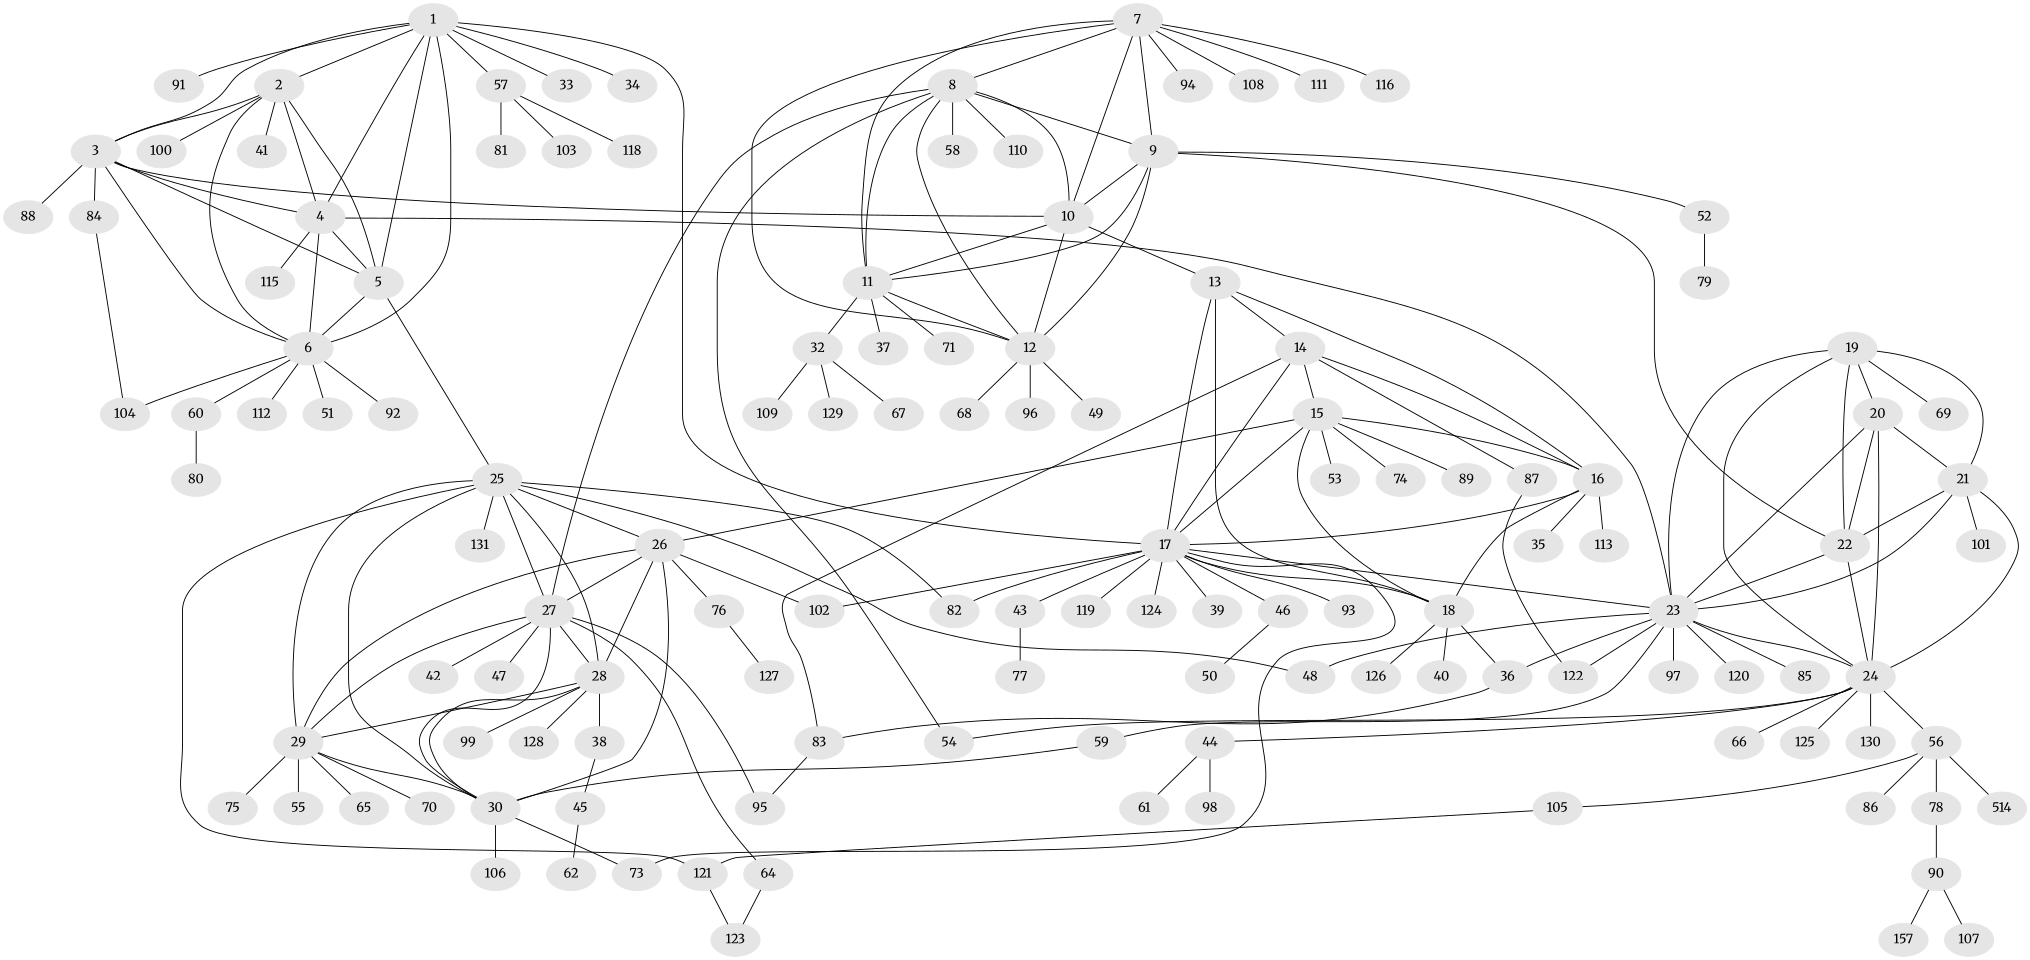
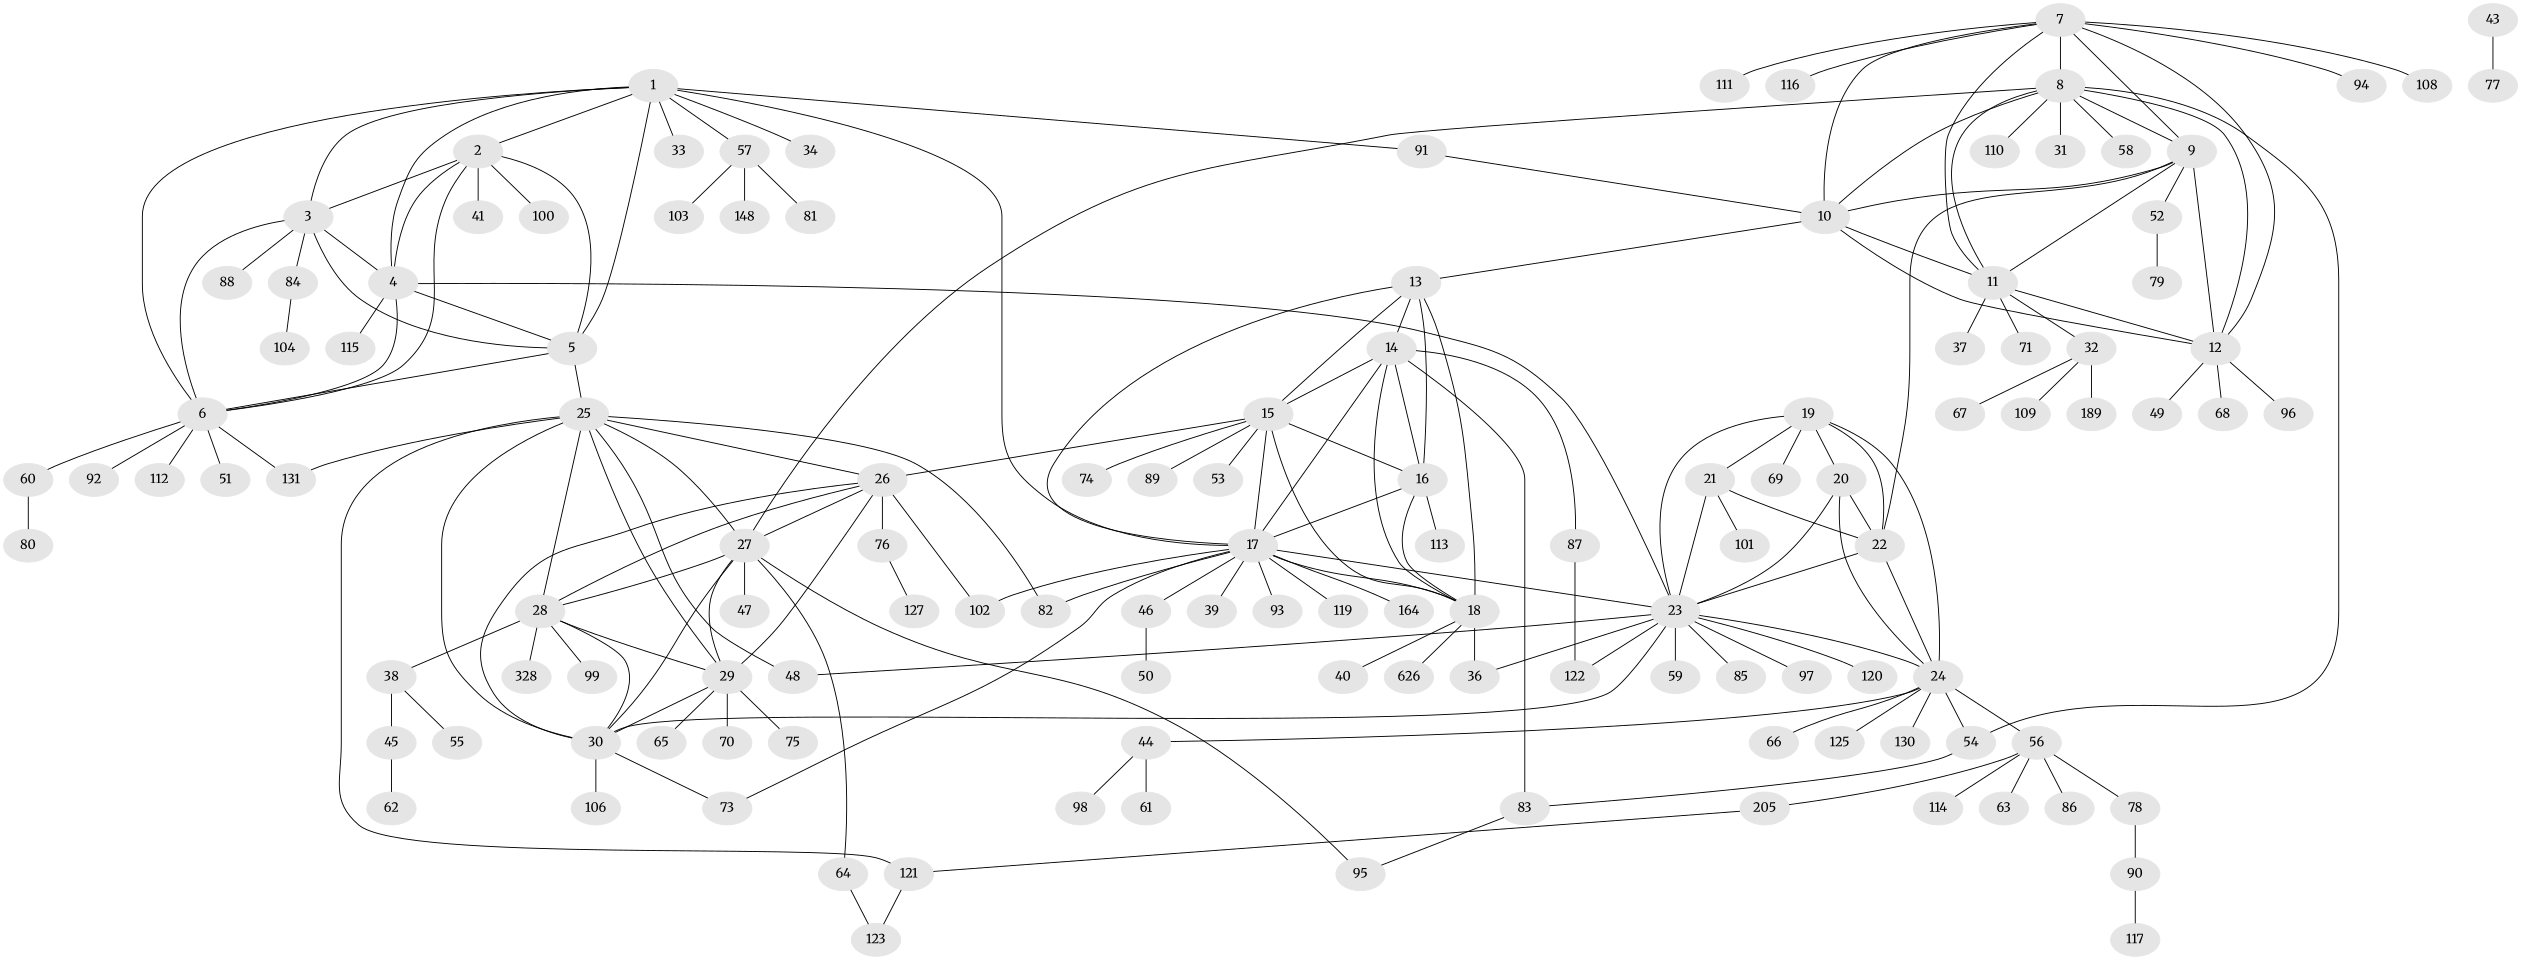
(632, 151) -> (745, 217)
none -> (2060, 151)
(577, 208) -> (1623, 184)
none -> (1341, 348)
(216, 379) -> (247, 447)
(833, 414) -> (2091, 414)
(1920, 447) -> none
none -> (1378, 506)
(1538, 546) -> none
(1092, 578) -> none
(1992, 595) -> none
(1152, 611) -> (1409, 611)
(433, 677) -> none
(1376, 677) -> (1409, 677)
(1086, 719) -> (1752, 787)
(534, 743) -> (527, 677)
(811, 769) -> (1183, 718)
(298, 776) -> (424, 710)
(1558, 808) -> (1765, 808)
(2002, 808) -> (1938, 808)
none -> (2004, 808)
(1903, 940) -> (2135, 940)
(1969, 940) -> none
